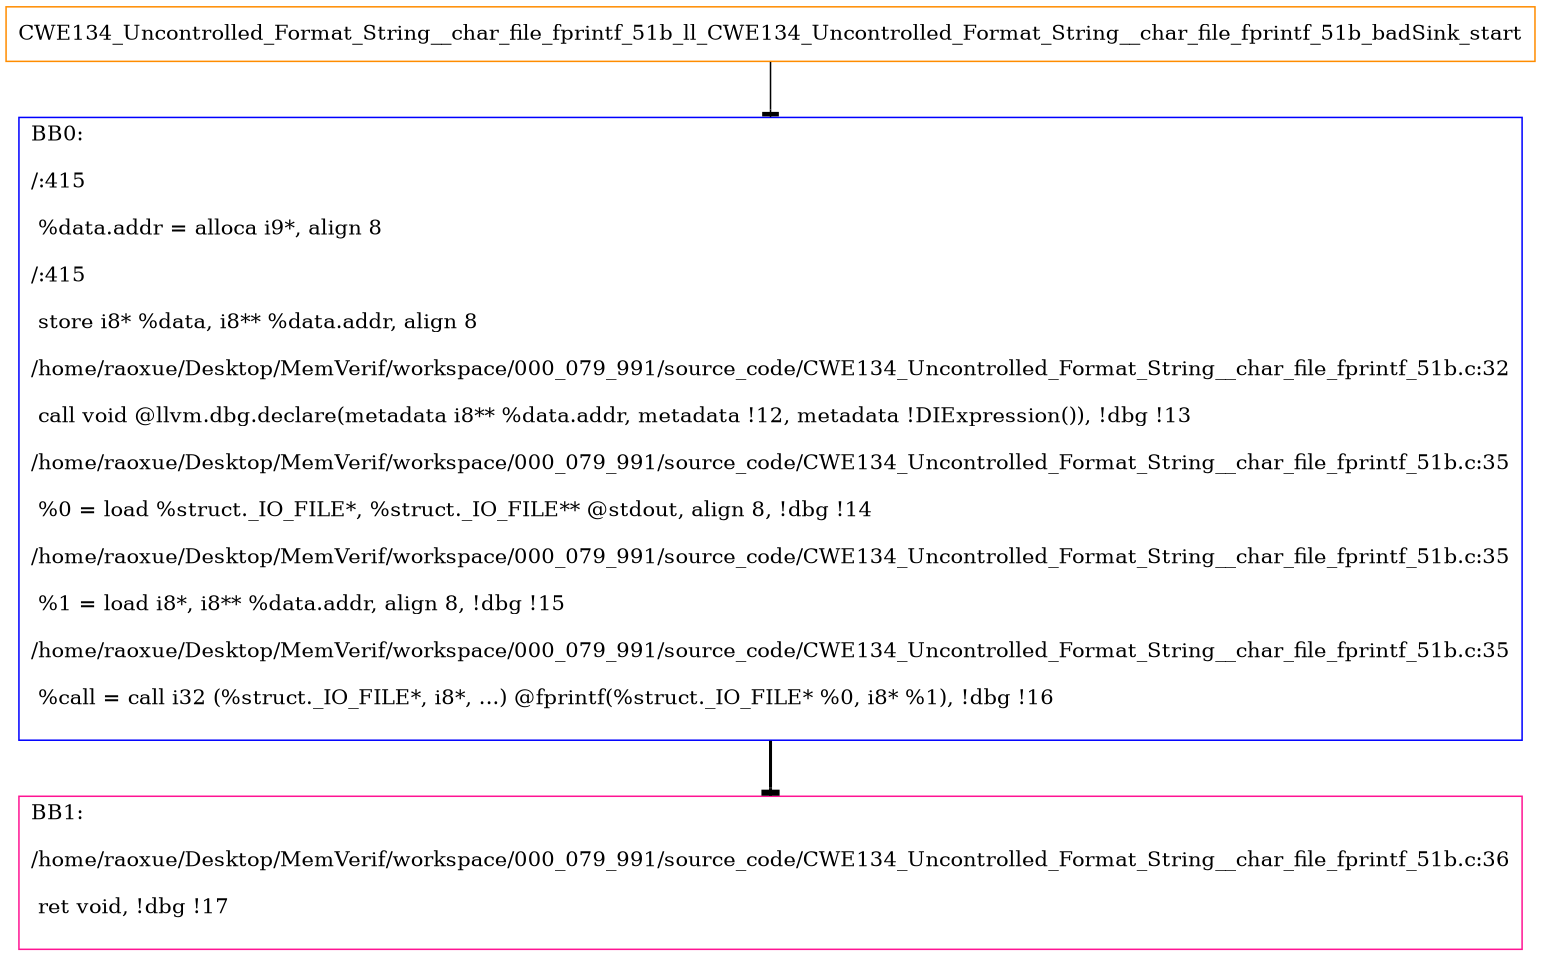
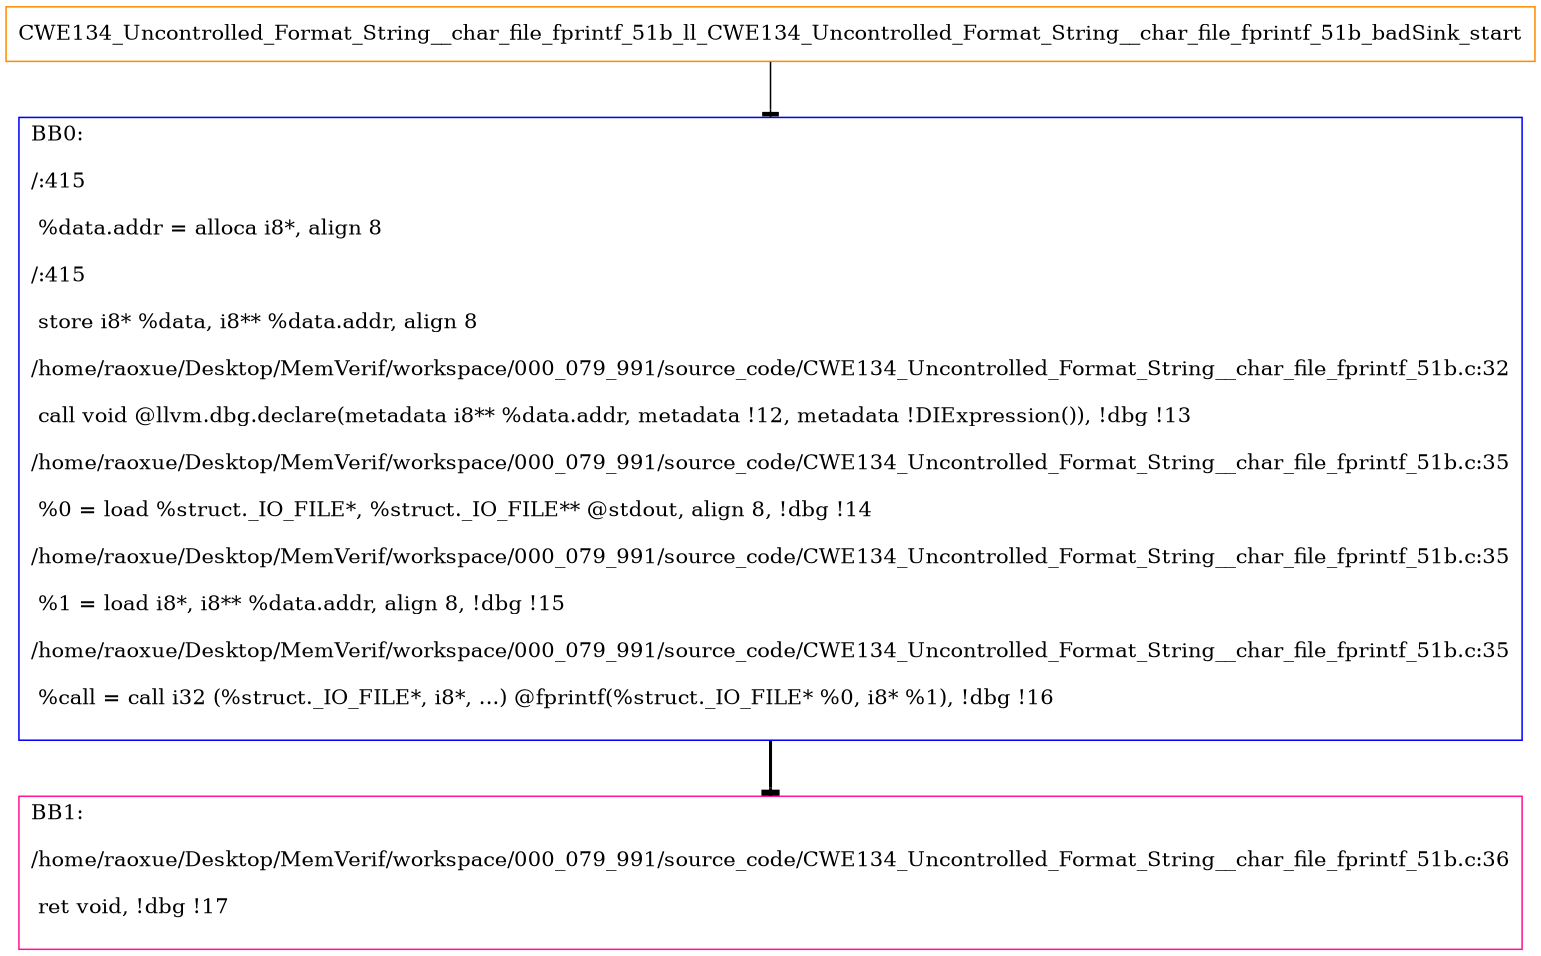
(207, 228) -> (207, 228)
